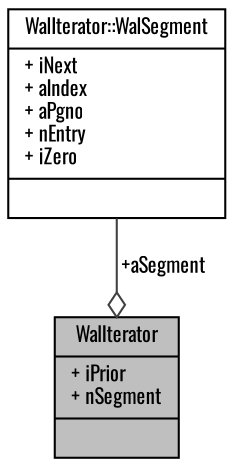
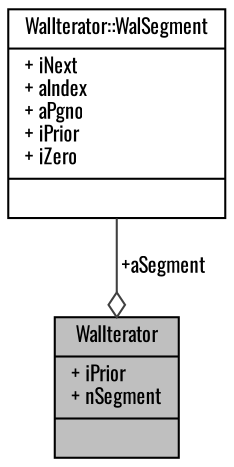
(56, 135) -> (53, 135)
